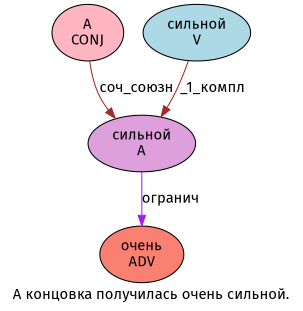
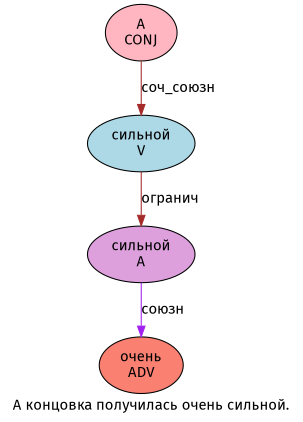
(96, 87) -> (141, 83)
(213, 88) -> (170, 199)
(171, 199) -> (163, 310)
